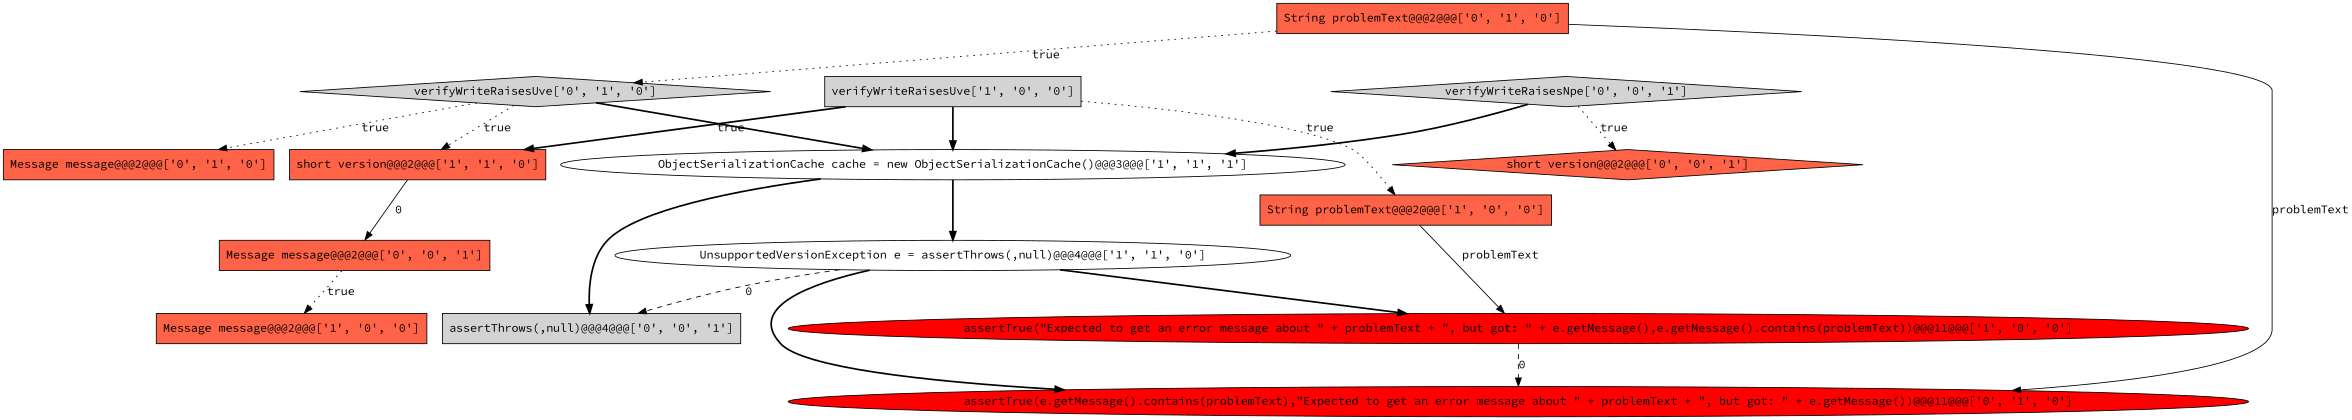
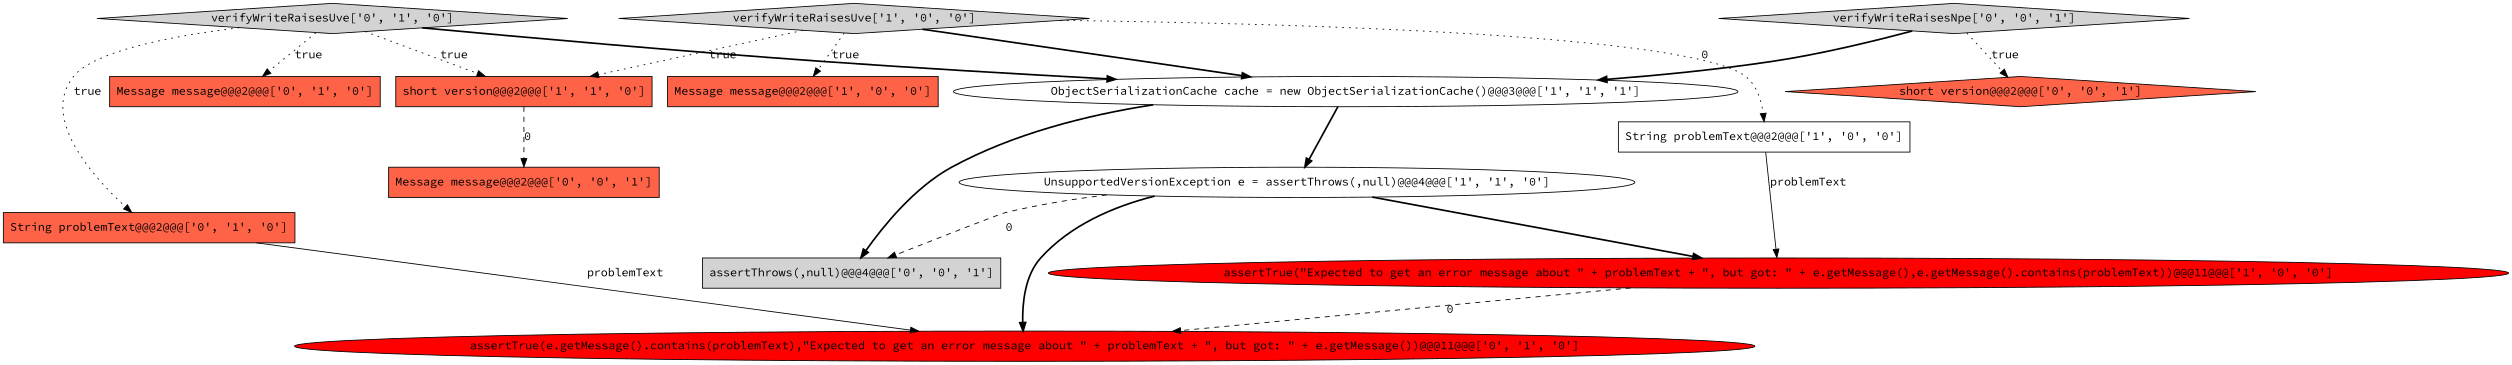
(960, 57) -> (82, 69)
(953, 92) -> (854, 18)
(689, 128) -> (721, 48)
(1320, 128) -> (1705, 55)
(389, 206) -> (524, 133)
(1406, 210) -> (1764, 137)
(326, 289) -> (831, 51)
